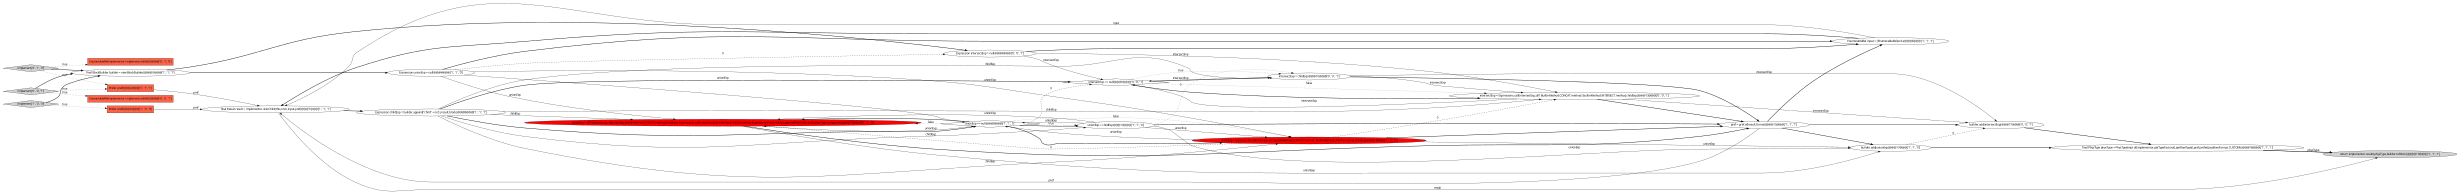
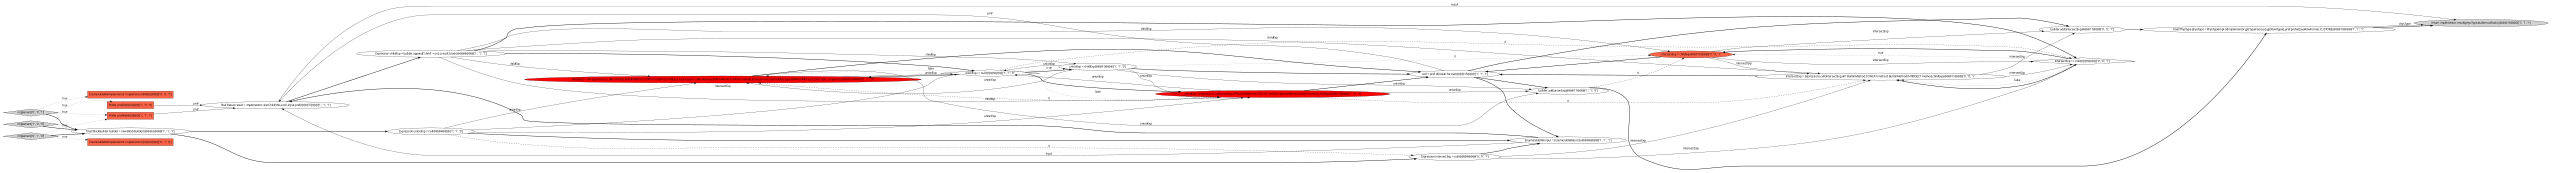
(1309, 76) -> (1691, 54)
(723, 78) -> (723, 86)
(1945, 137) -> (1637, 77)
